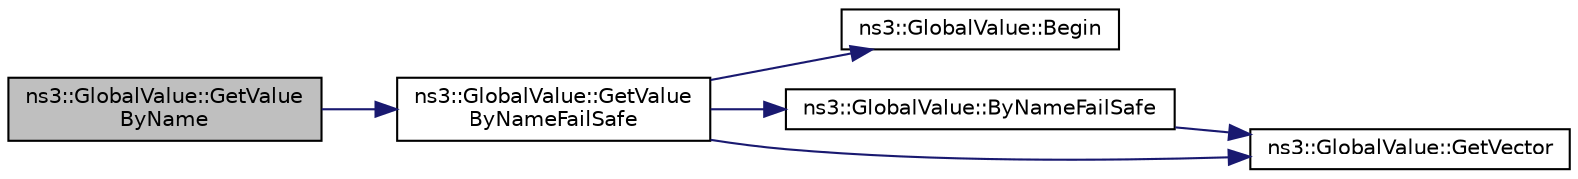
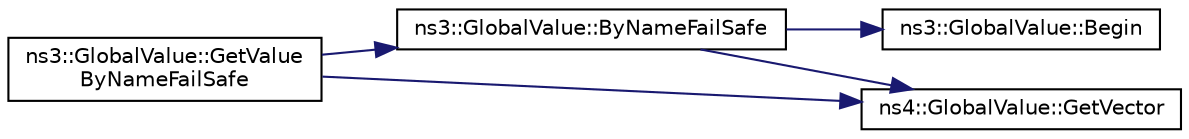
(781, 67) -> (824, 29)
(165, 109) -> none
(1410, 149) -> (1021, 109)
